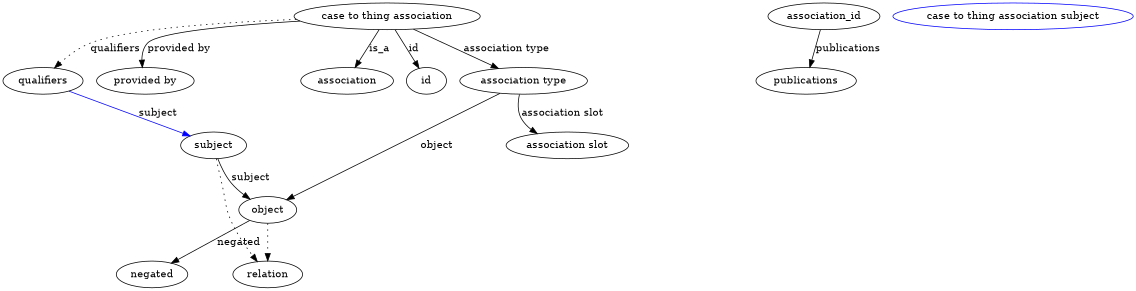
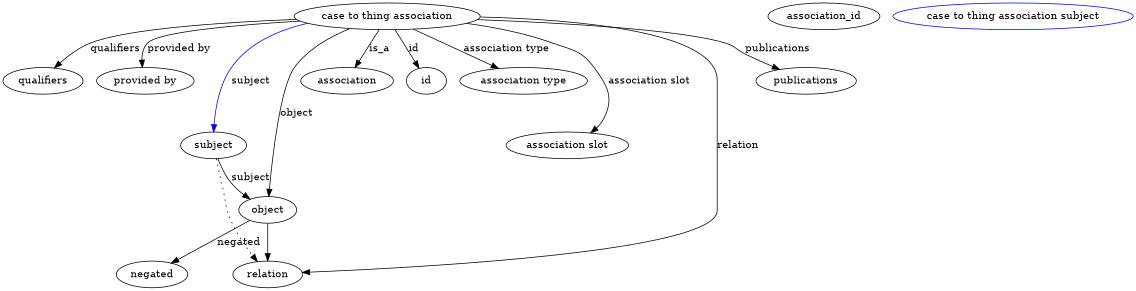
(175, 27) -> (175, 27)
(816, 45) -> (658, 32)
(126, 112) -> (241, 56)
(519, 114) -> (566, 48)
(397, 145) -> (284, 94)
none -> (707, 222)
(268, 238) -> (268, 238)
